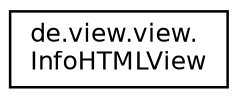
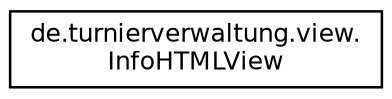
(119, 49) -> (196, 49)
